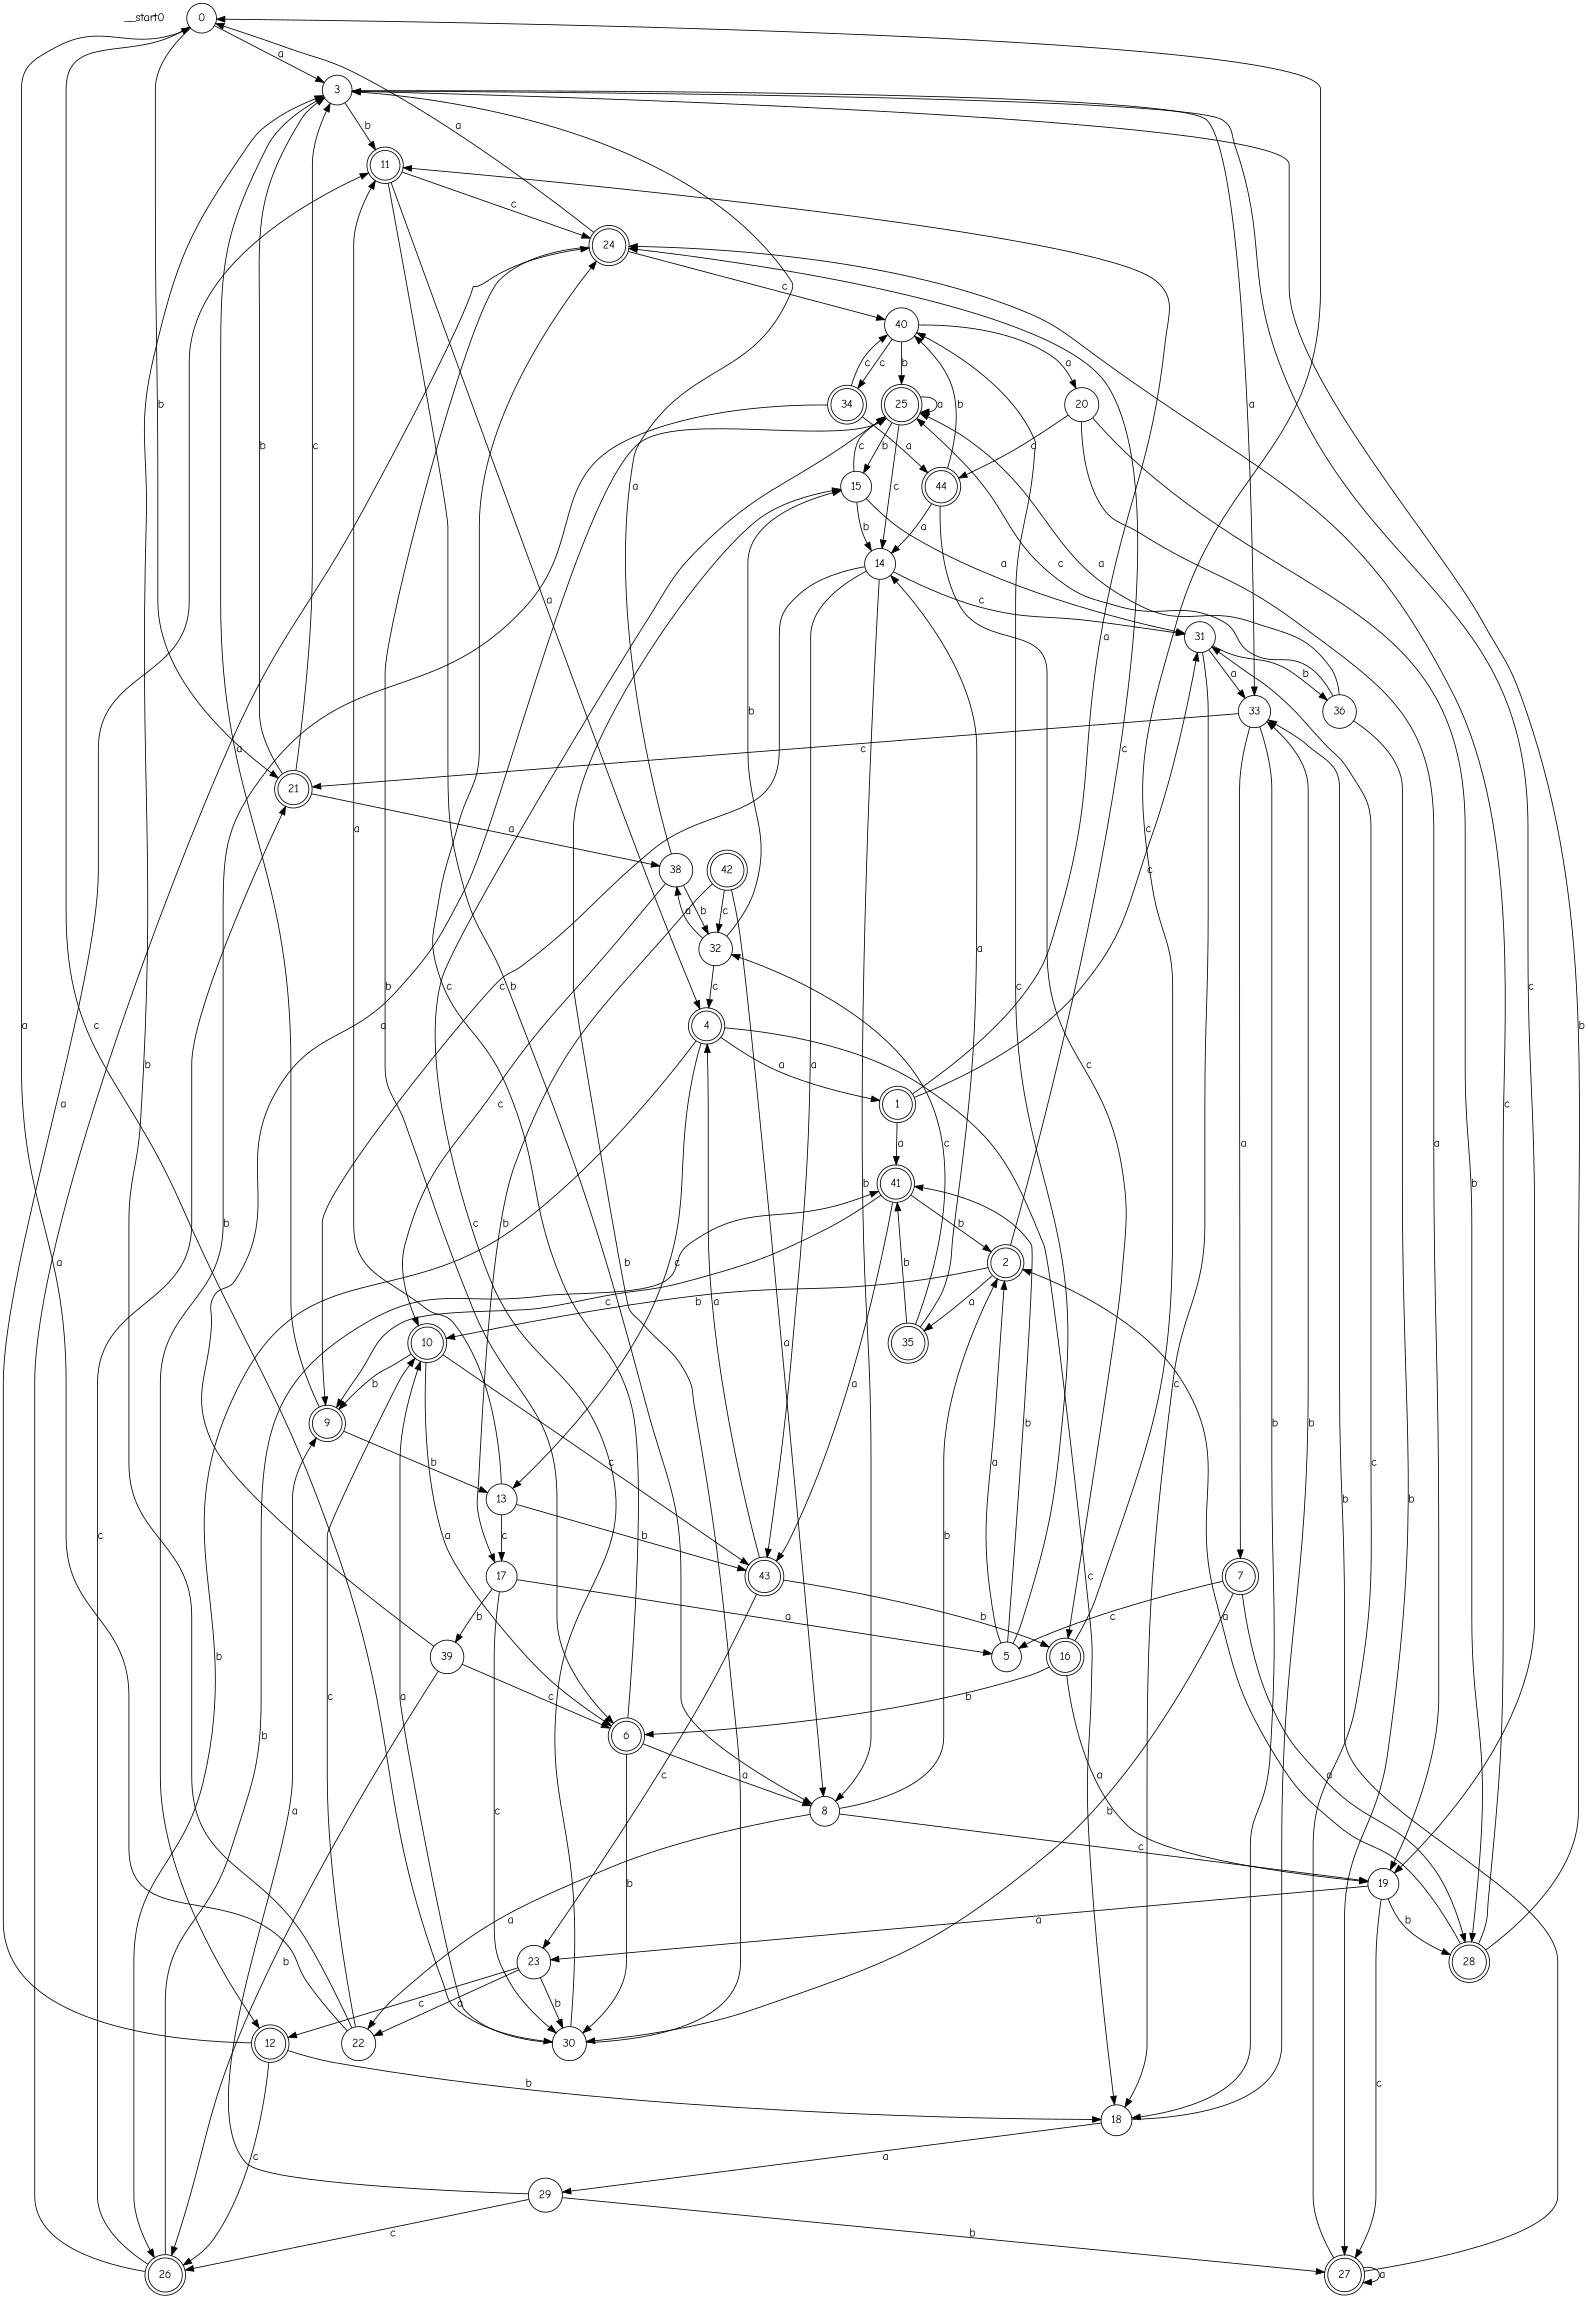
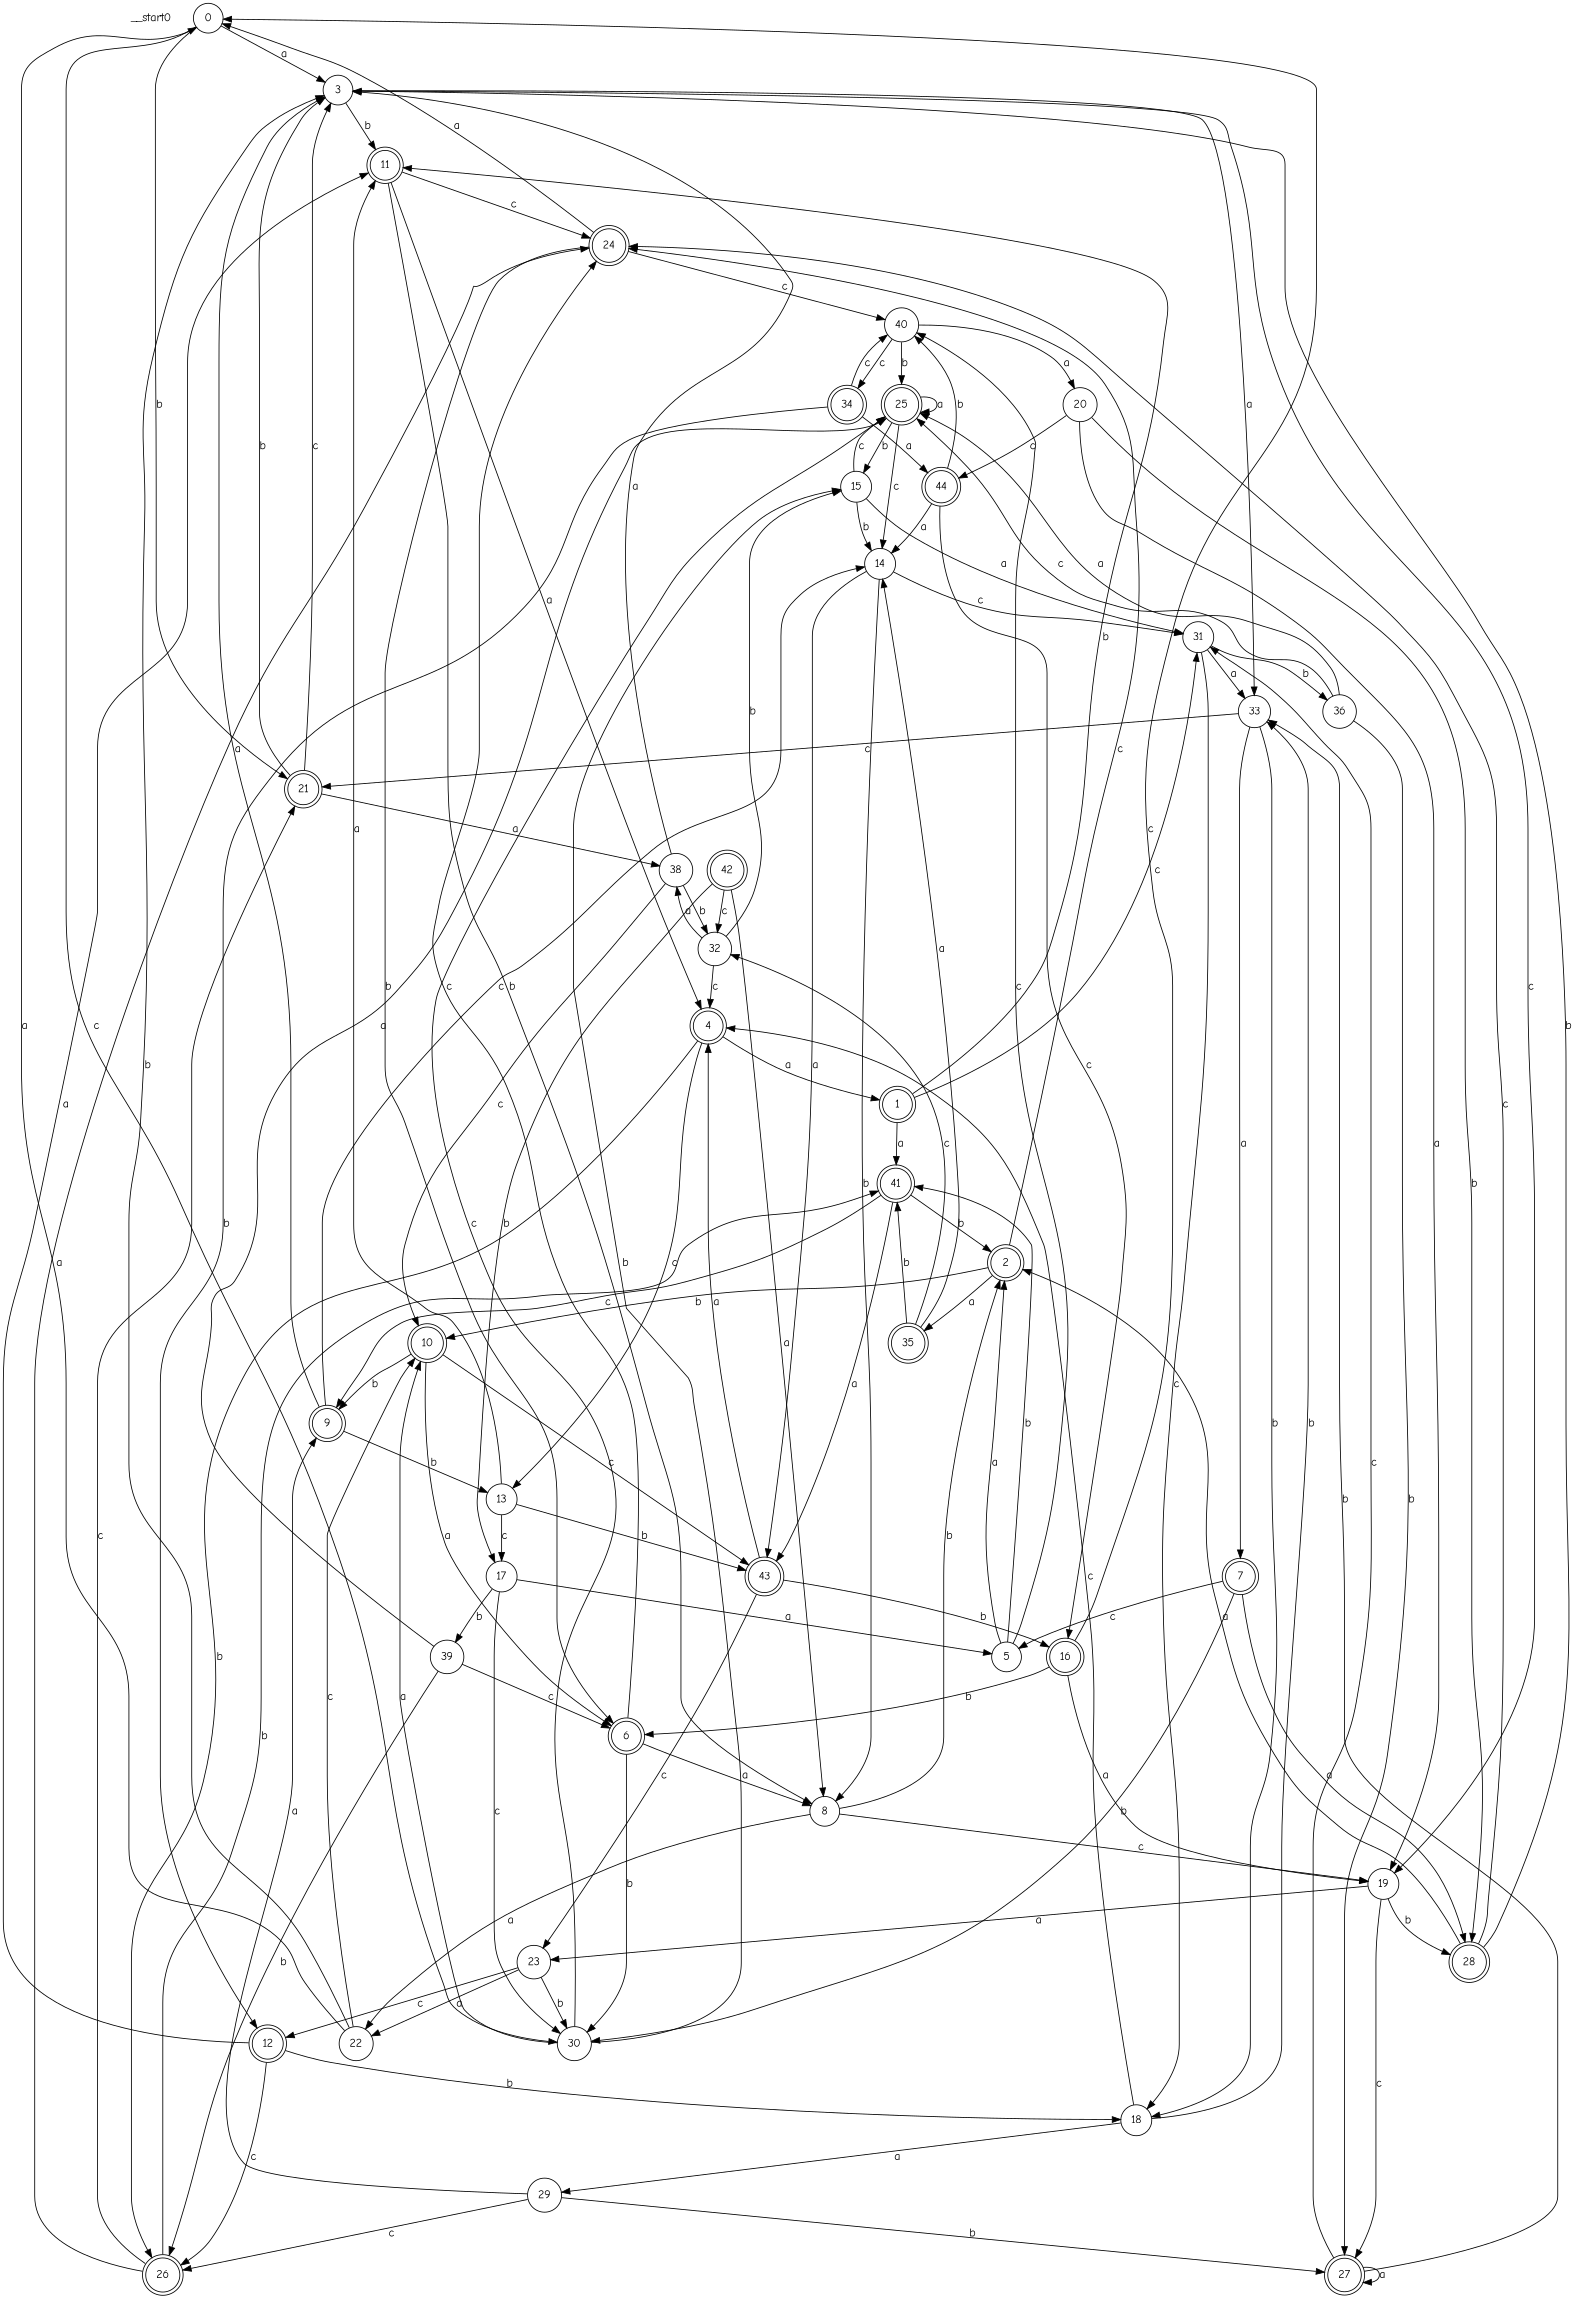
(1107, 637) -> (1106, 637)
(553, 941) -> (545, 948)
(1073, 1464) -> (1074, 1474)
